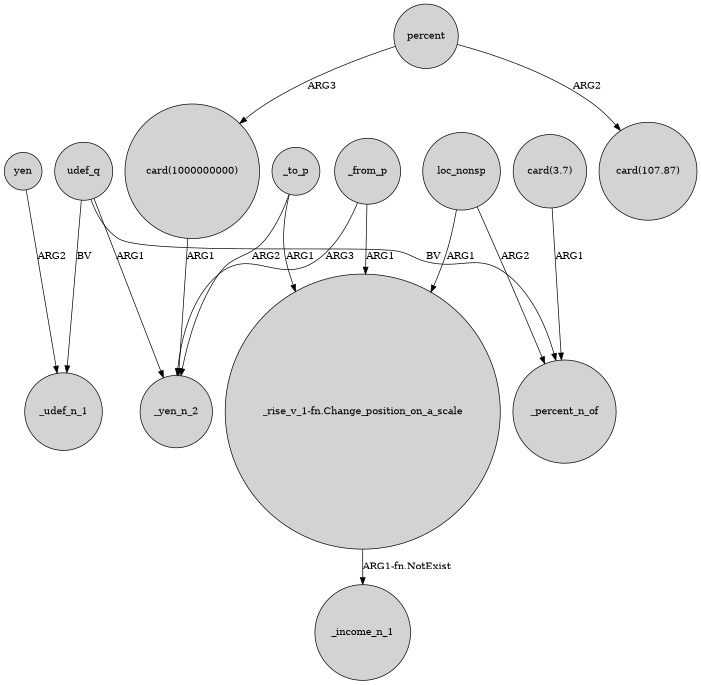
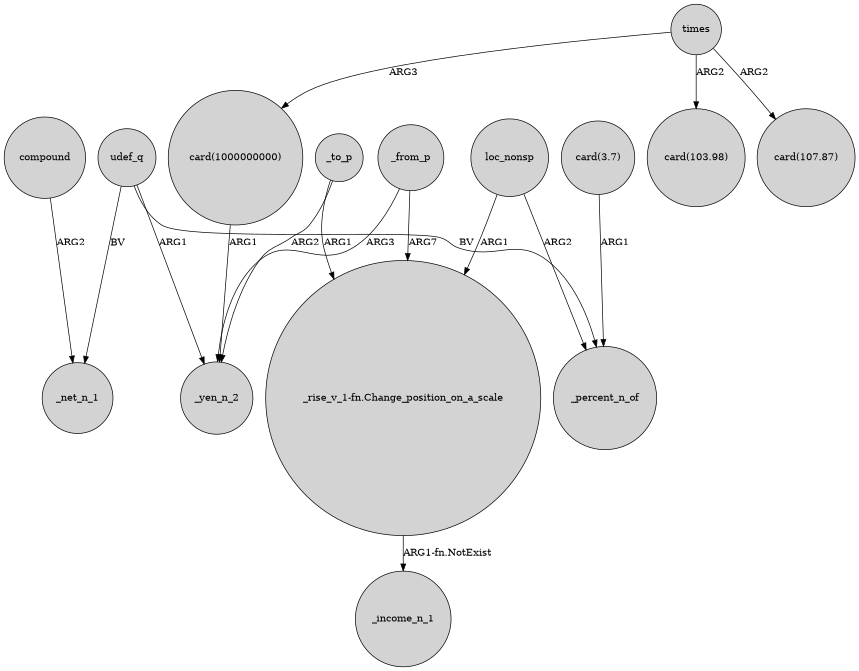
(426, 36) -> (696, 30)
none -> (696, 158)
(23, 171) -> (45, 158)
(380, 256) -> (423, 243)
(64, 412) -> (78, 398)
